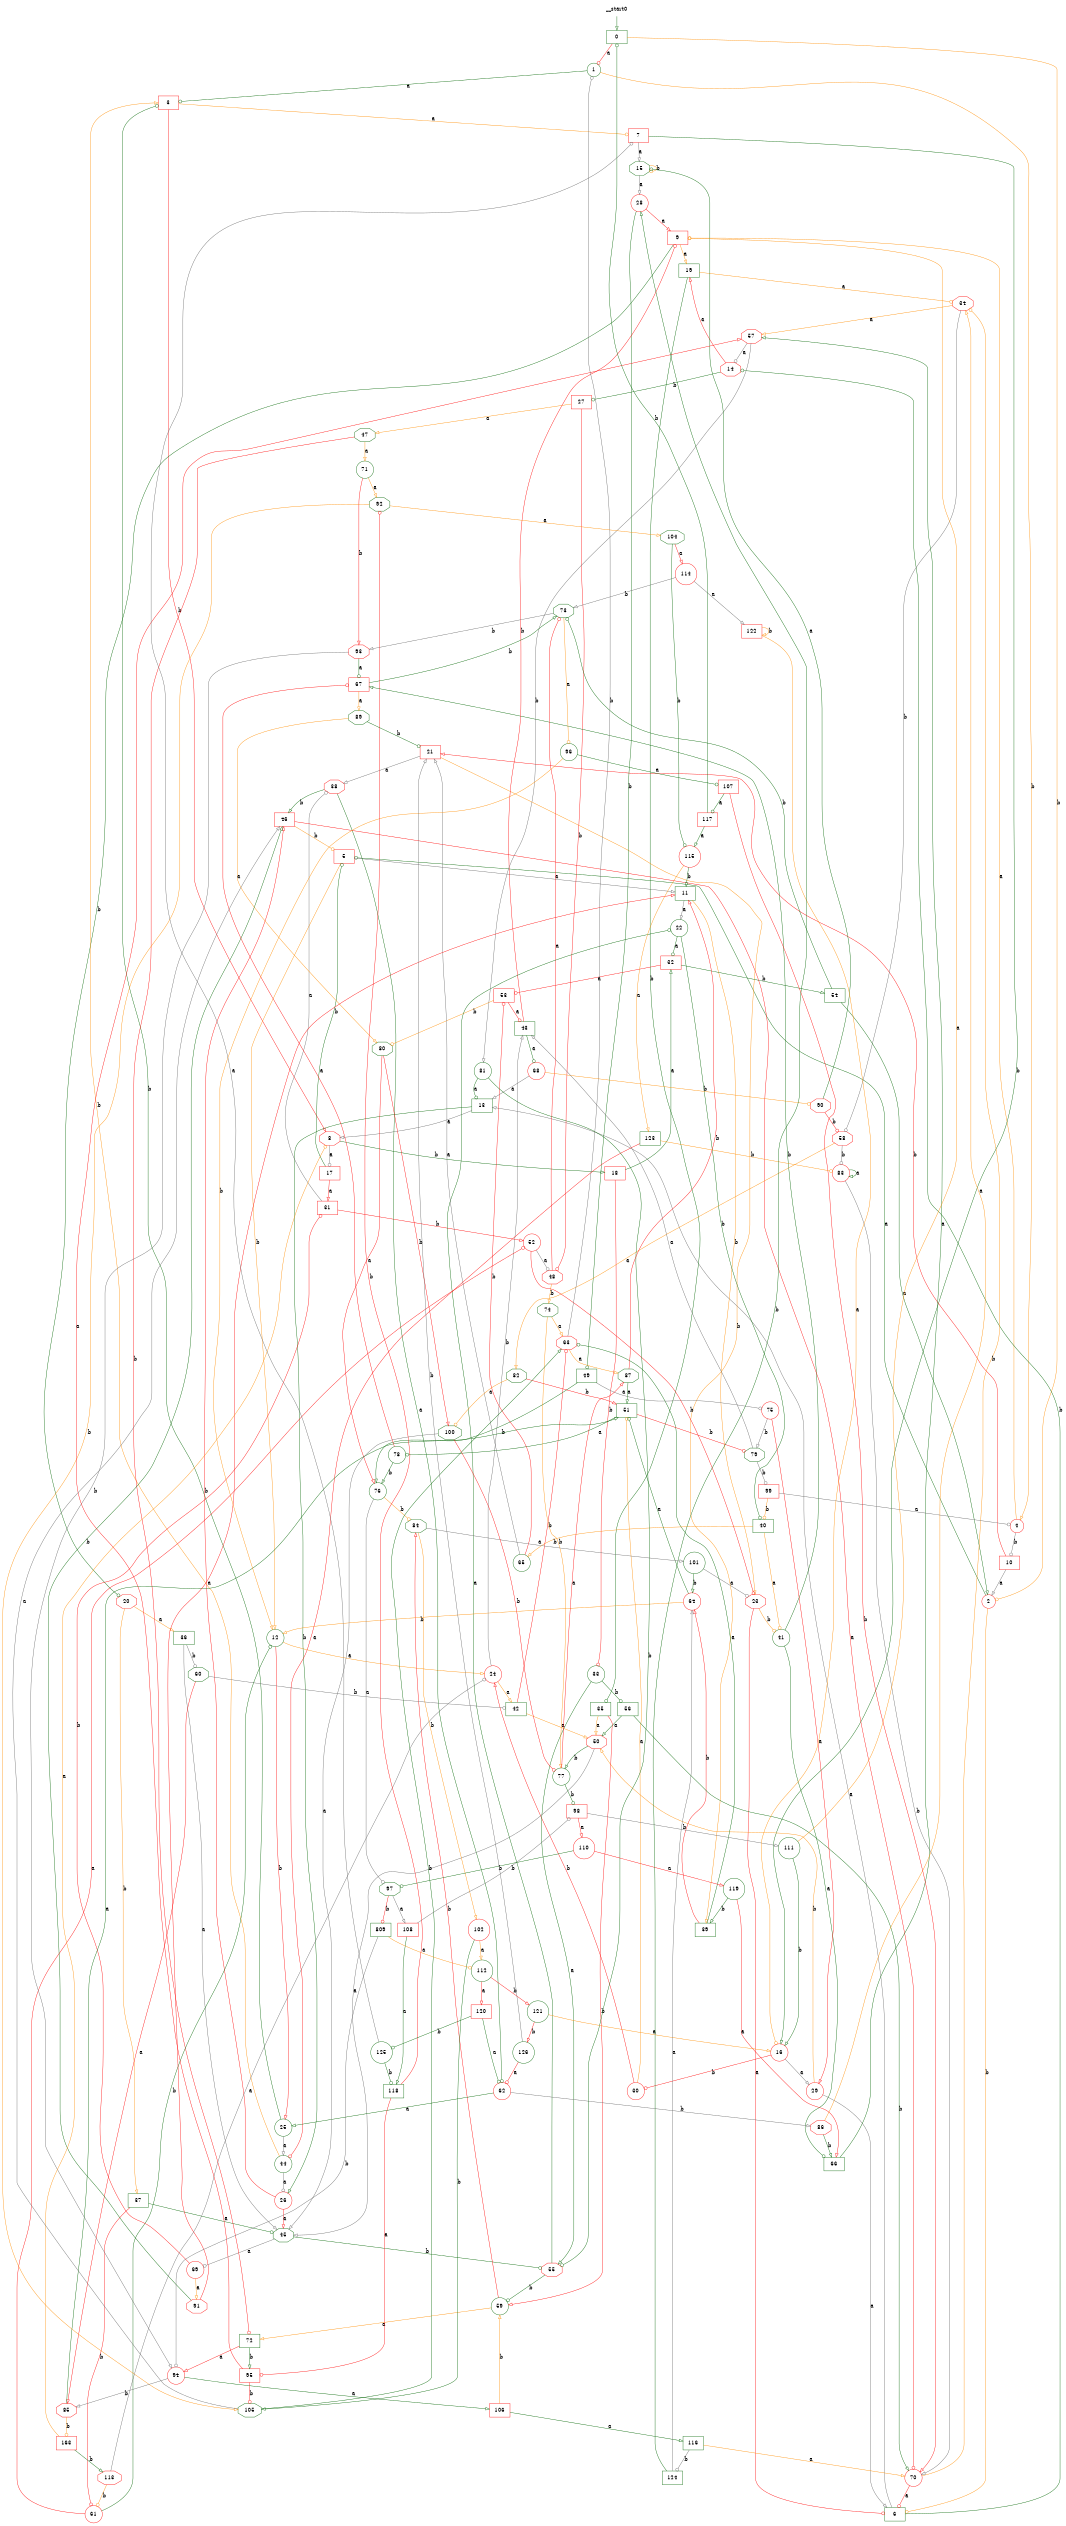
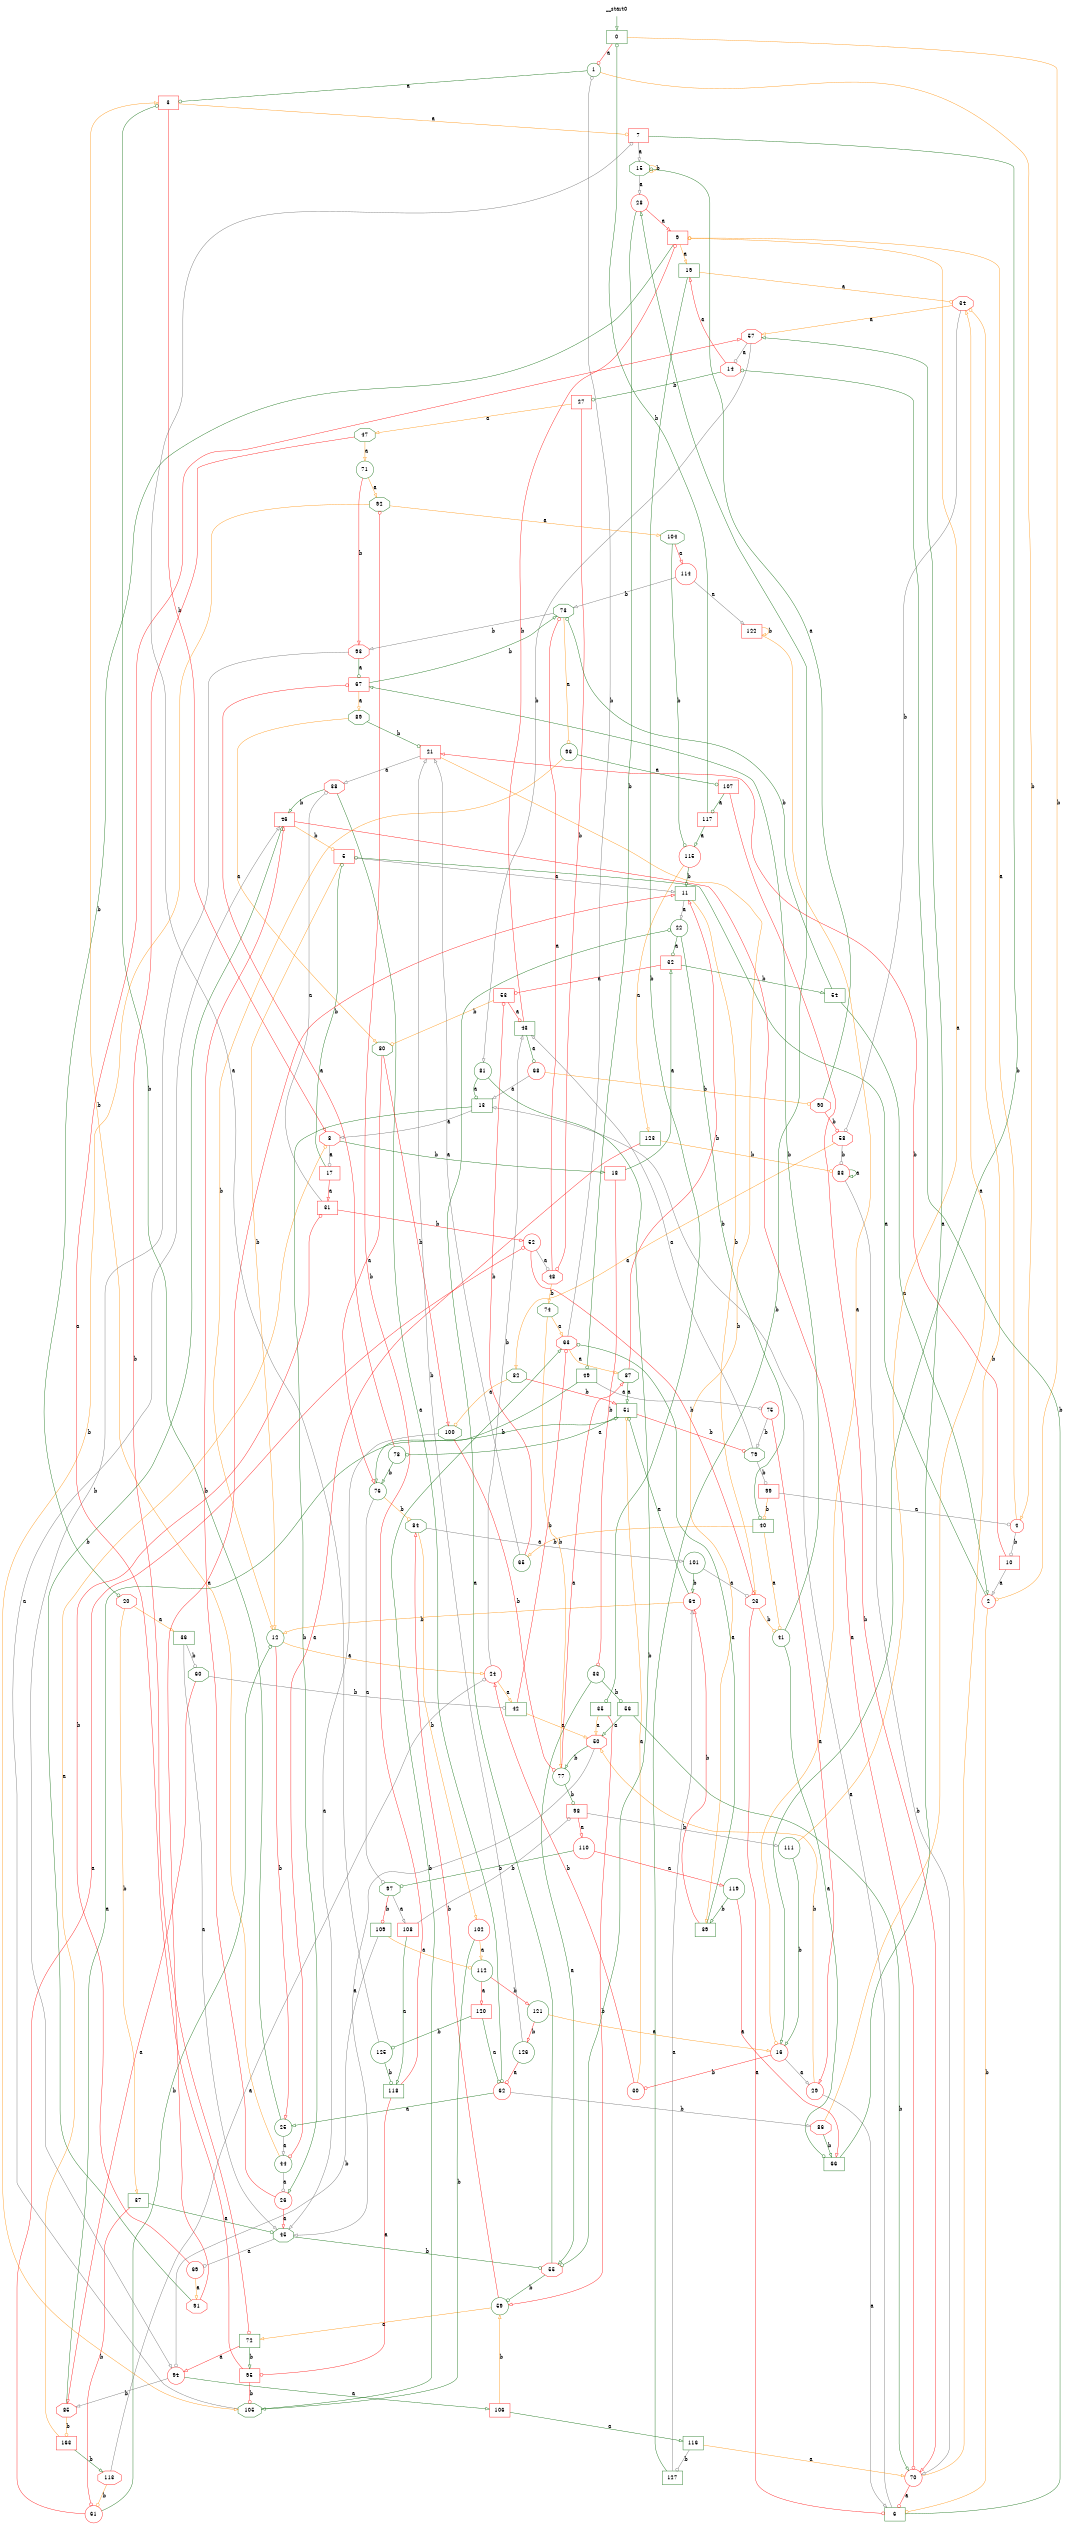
(381, 1930) -> (381, 1930)
(672, 2478) -> (672, 2478)
